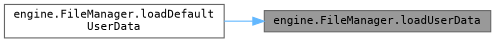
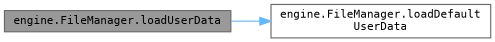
(239, 21) -> (245, 21)
